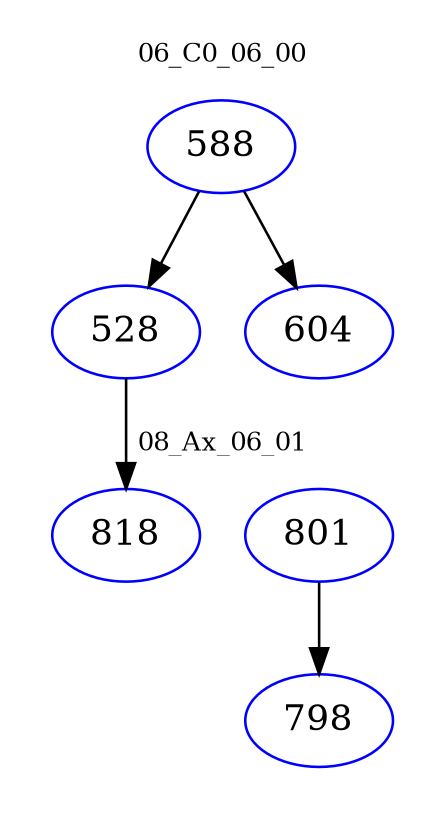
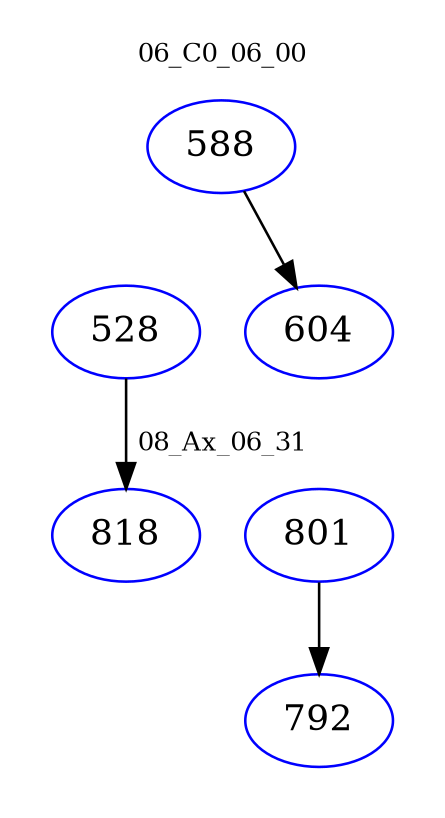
(180, 227) -> none
(223, 444) -> (223, 444)
(319, 721) -> (319, 721)
